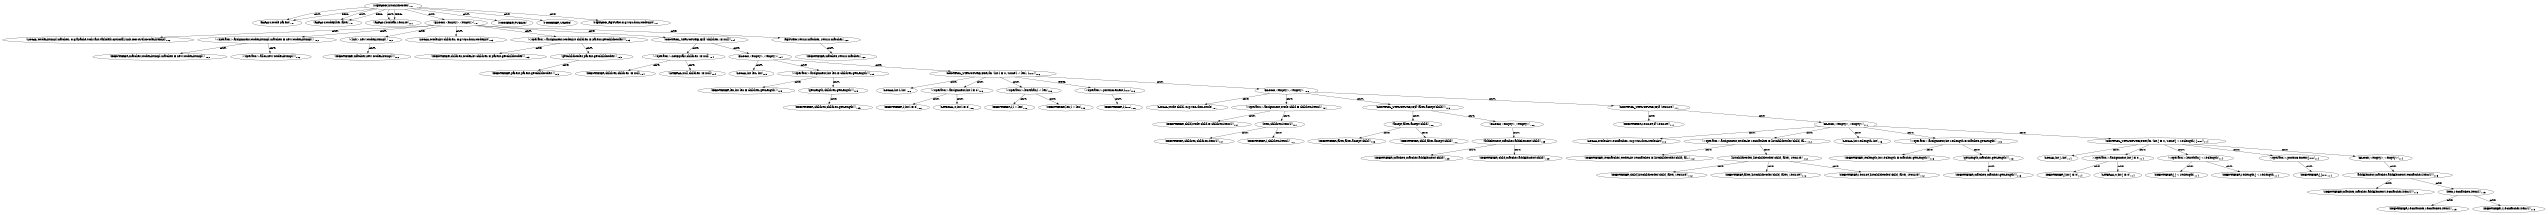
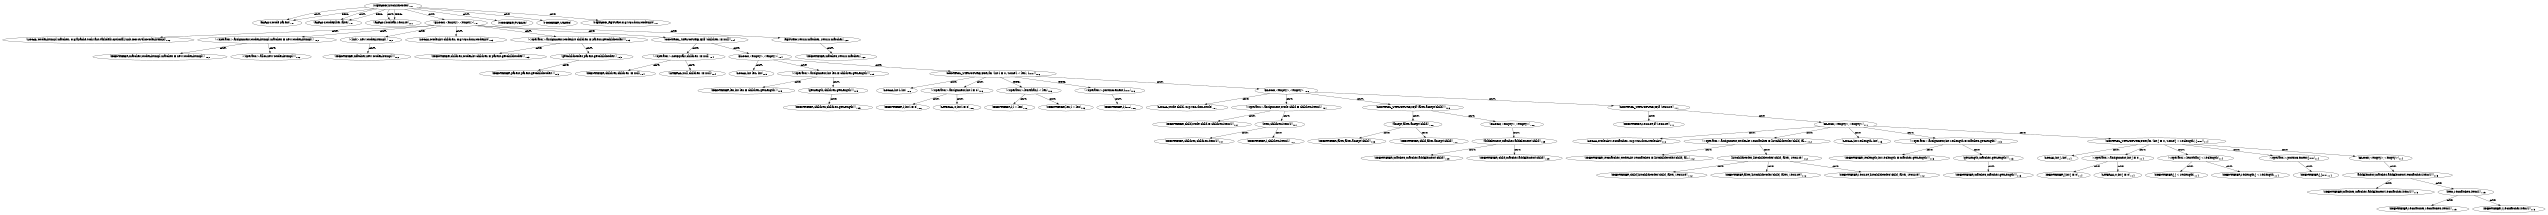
(1017, 82) -> (1017, 82)
